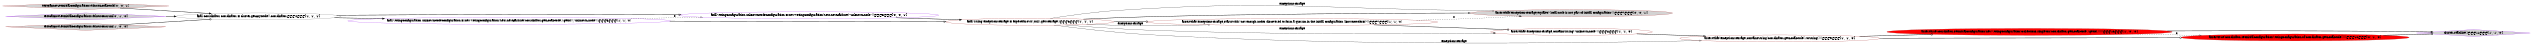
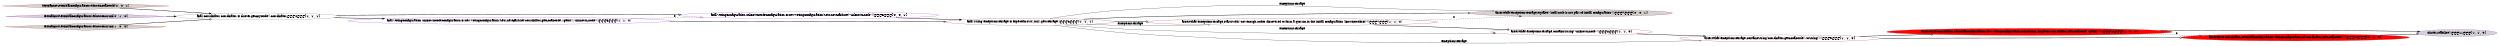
(2473, 33) -> (2457, 33)
